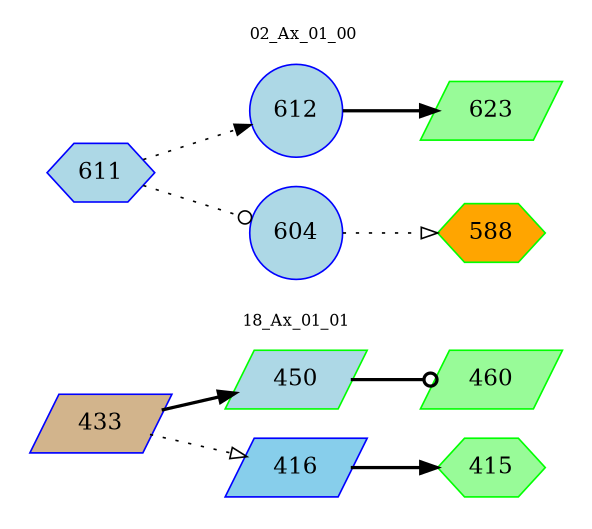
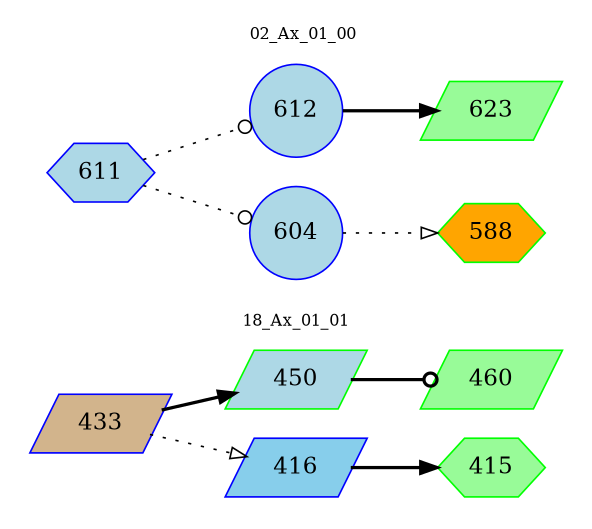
(191, 144) -> (191, 144)
